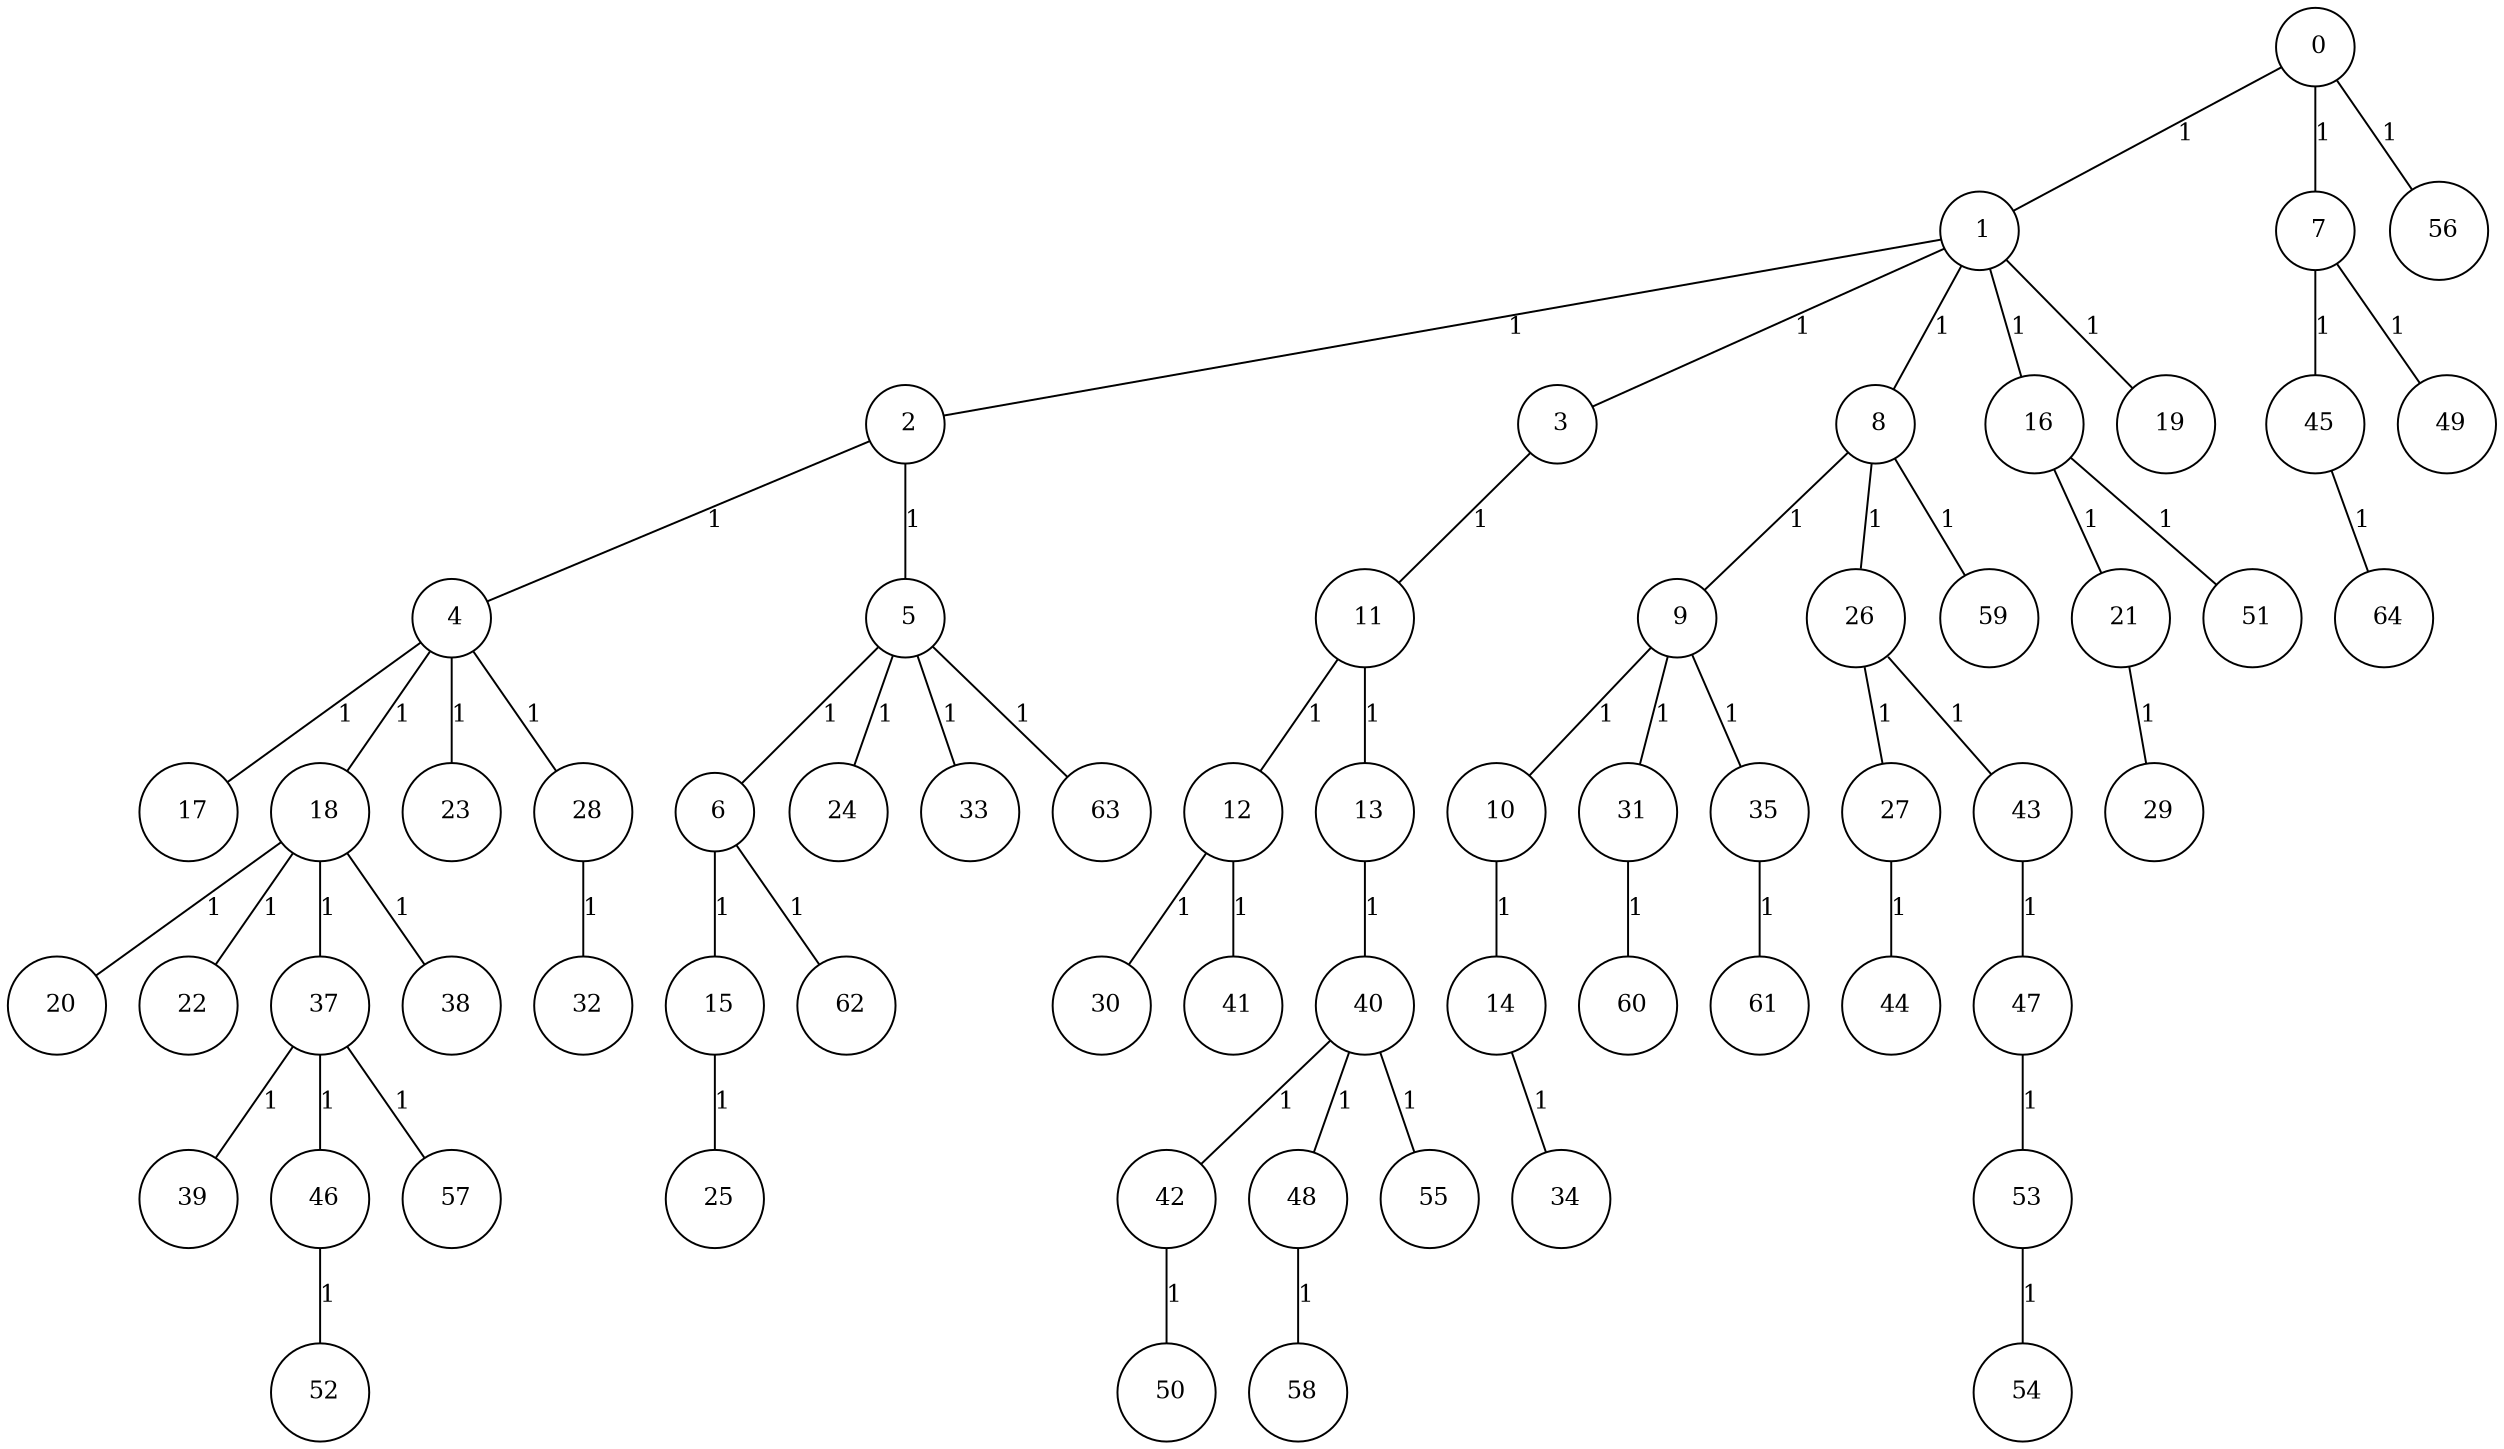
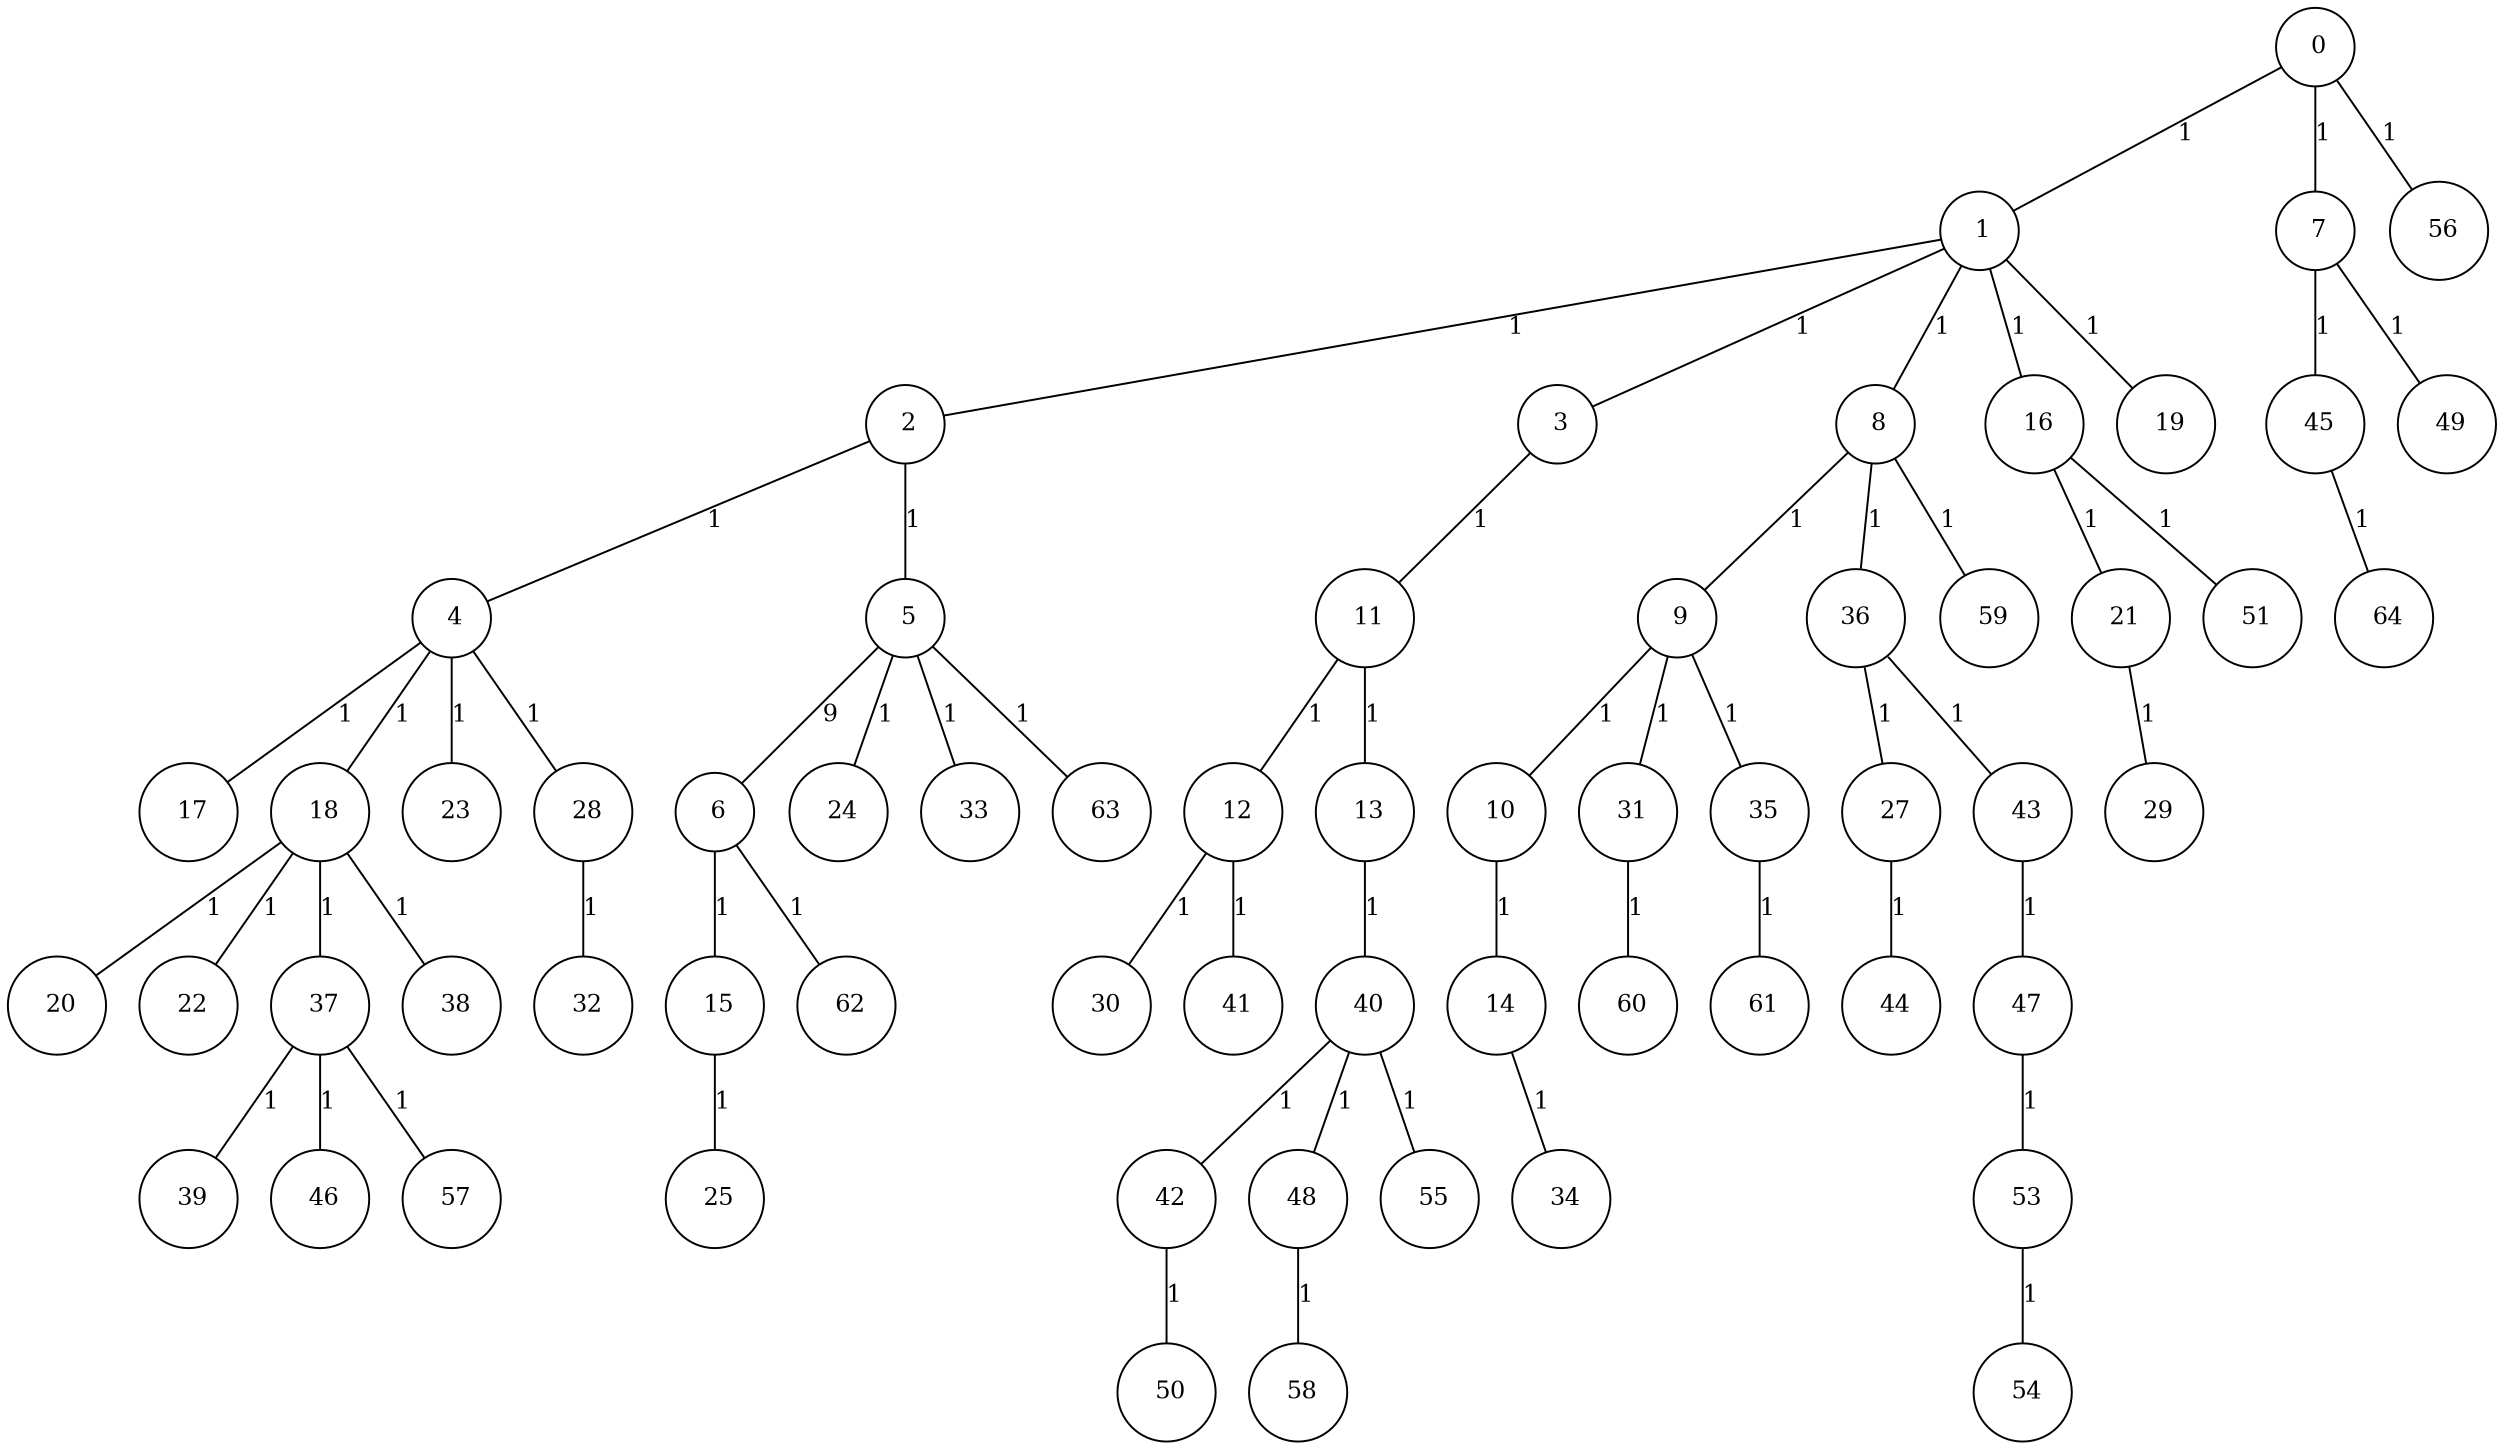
(1856, 618) -> (1856, 618)
(831, 715) -> (831, 715)
(320, 1392) -> none
